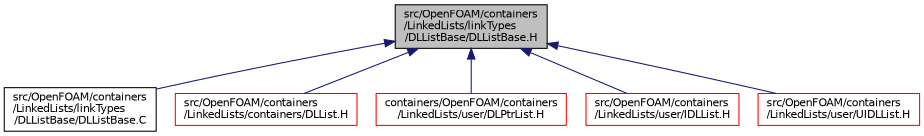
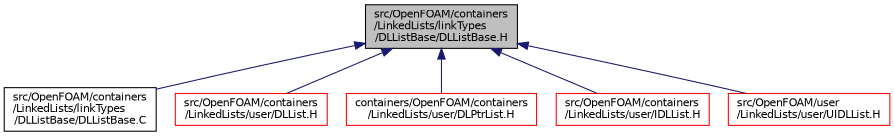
(266, 109) -> (251, 109)
(839, 109) -> (809, 109)
